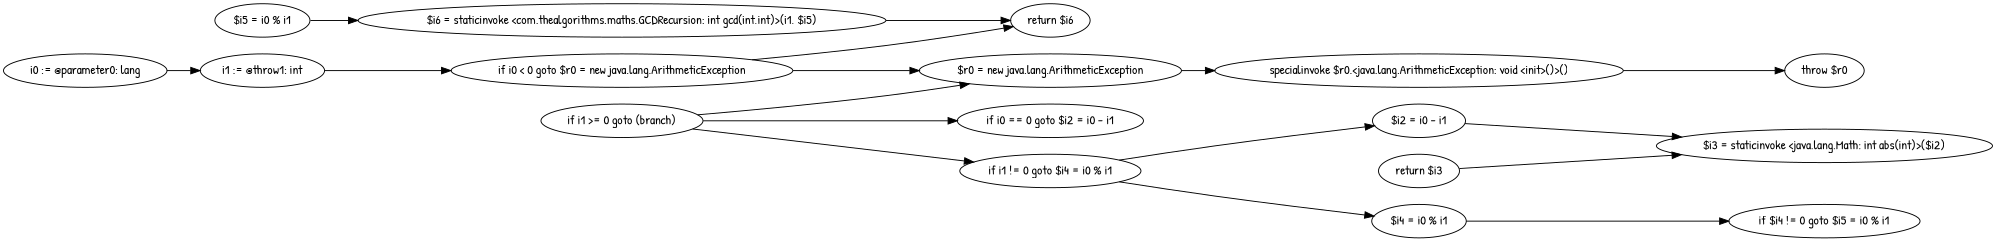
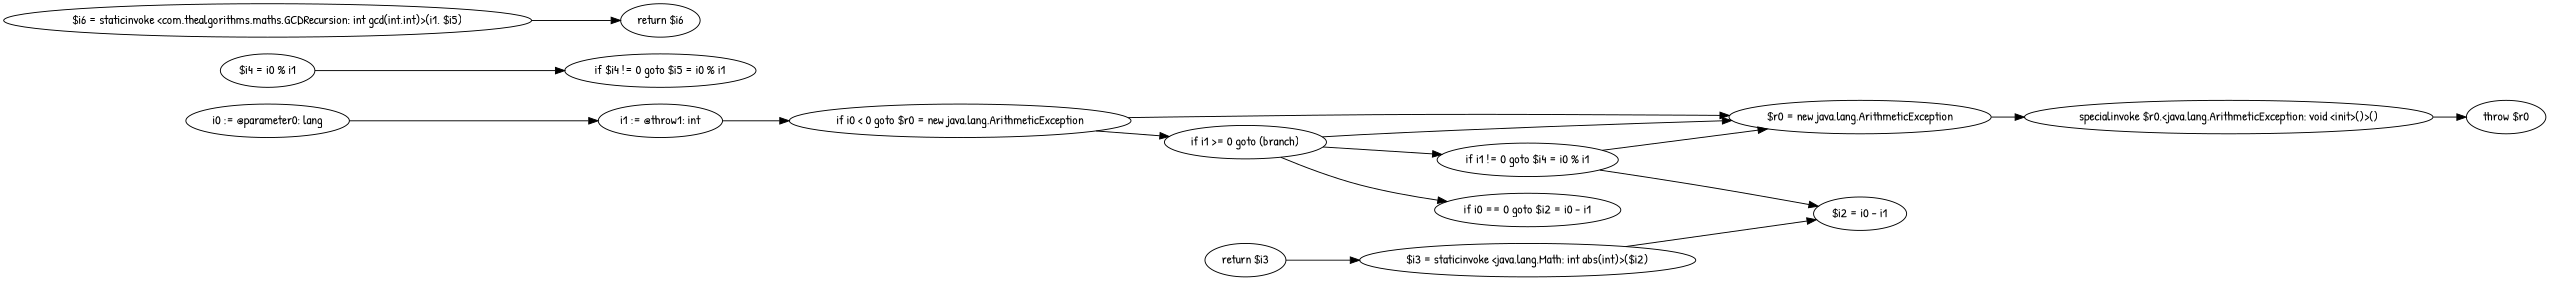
(262, 20) -> none
(878, 46) -> (1128, 133)
(1569, 130) -> (1716, 234)
(1242, 200) -> (1680, 140)
